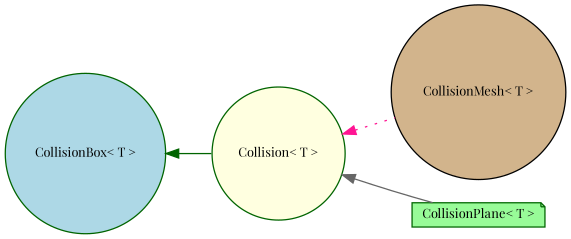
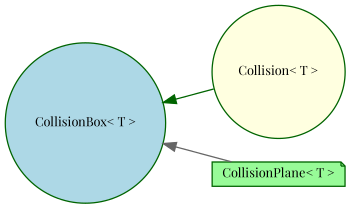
(479, 92) -> none
(393, 191) -> (204, 154)
